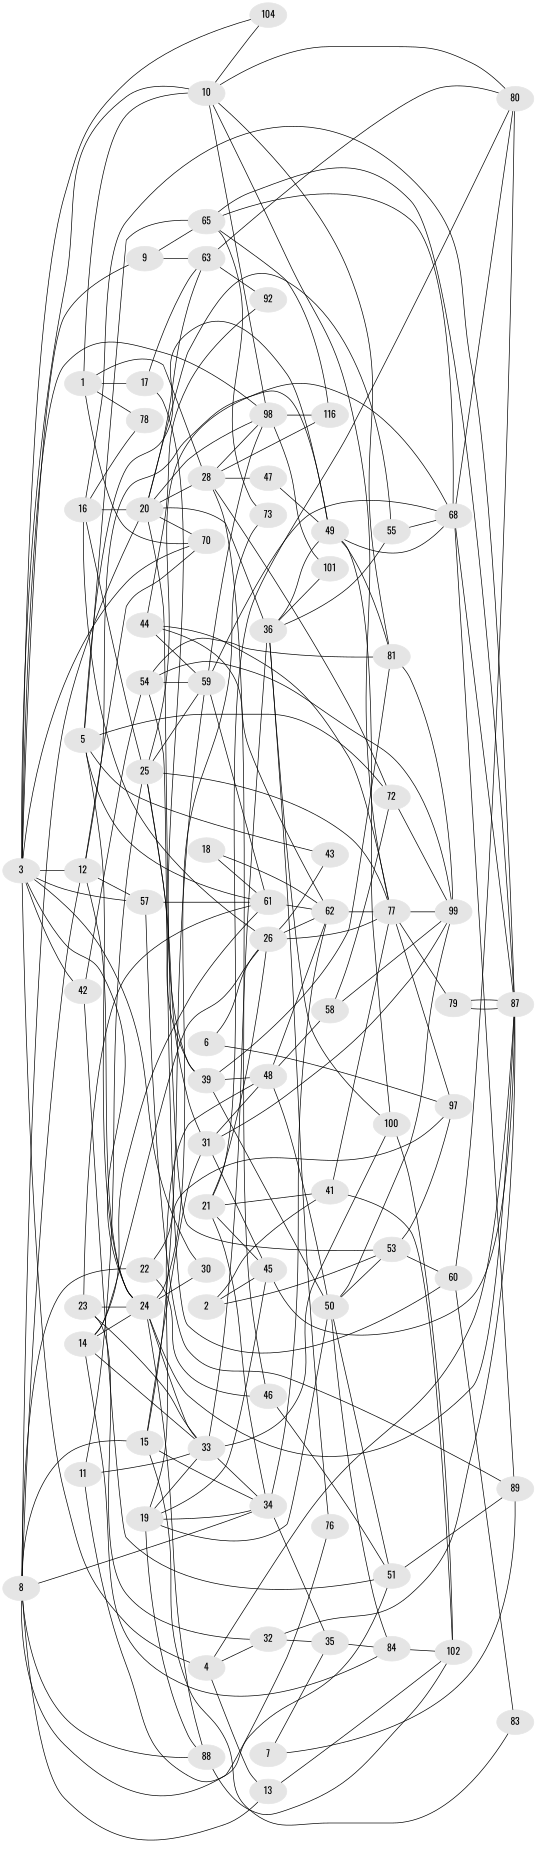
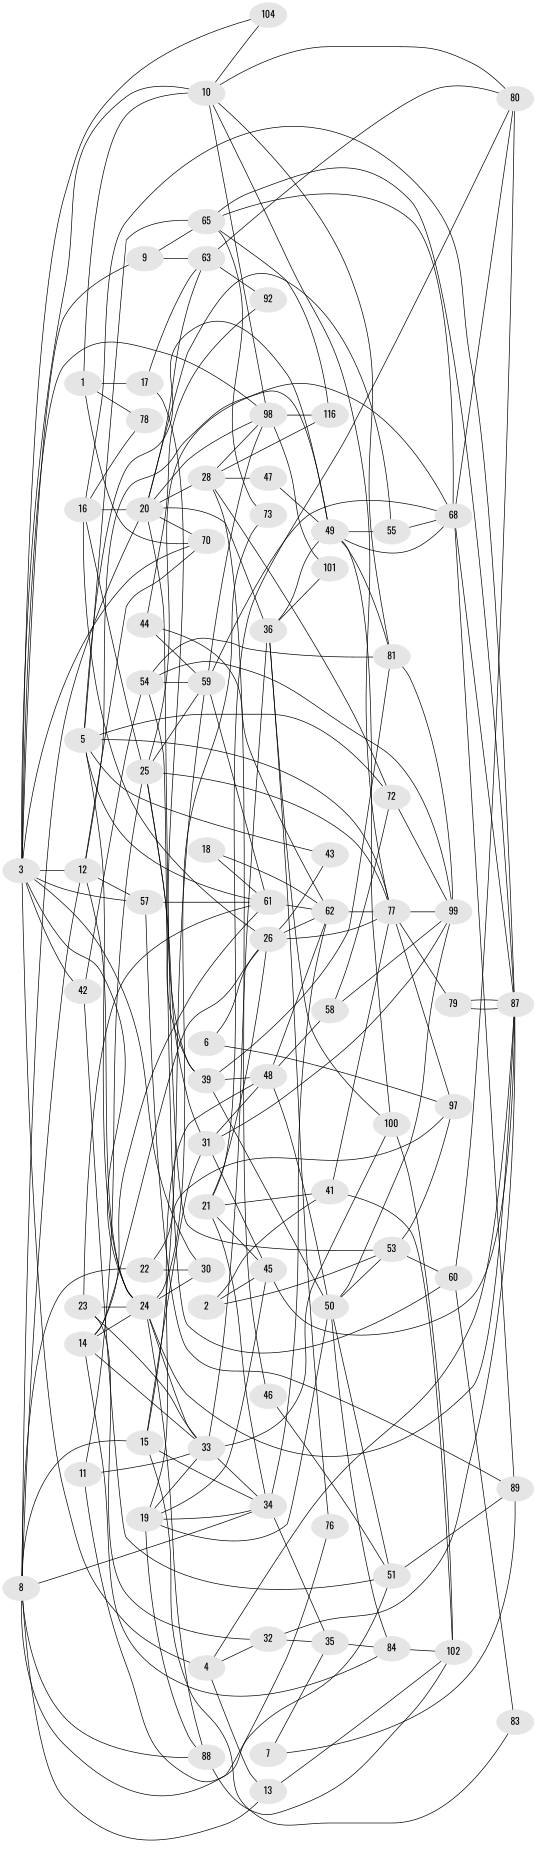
(165, 370) -> none
(342, 593) -> (361, 532)
(325, 720) -> (269, 766)
(178, 1360) -> (176, 1270)
